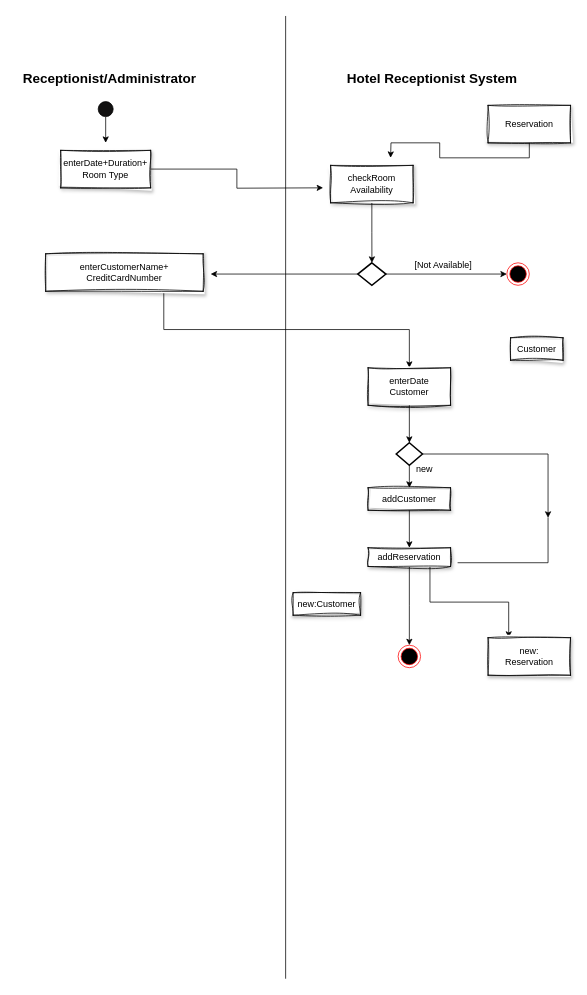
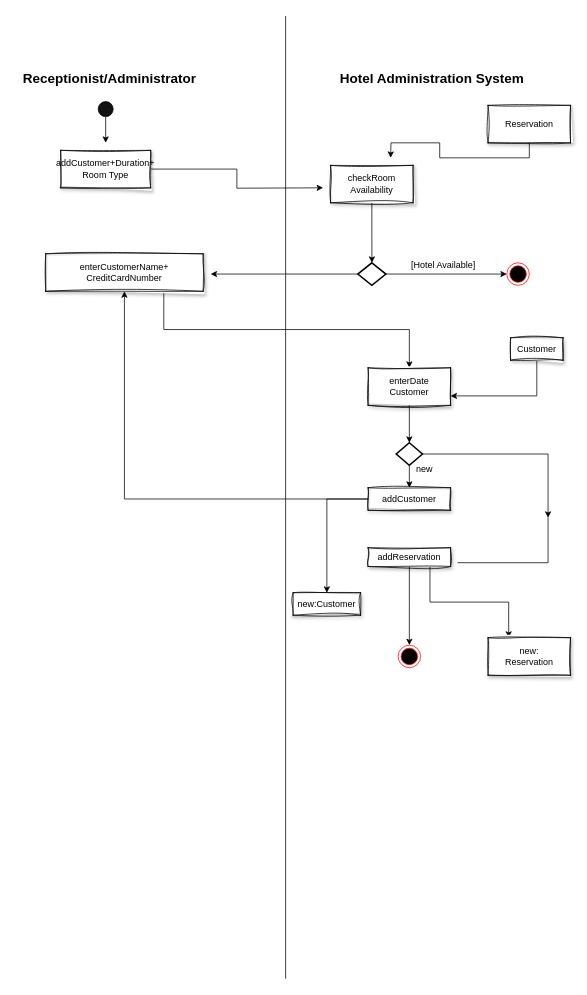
(432, 79) -> (432, 79)
(105, 169) -> (105, 169)
(421, 265) -> (421, 265)
none -> (537, 381)
(409, 528) -> (124, 399)
none -> (327, 586)
